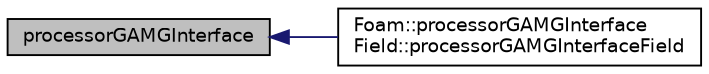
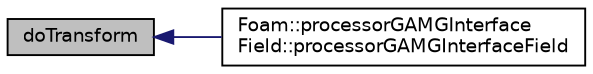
(139, 37) -> (81, 37)
